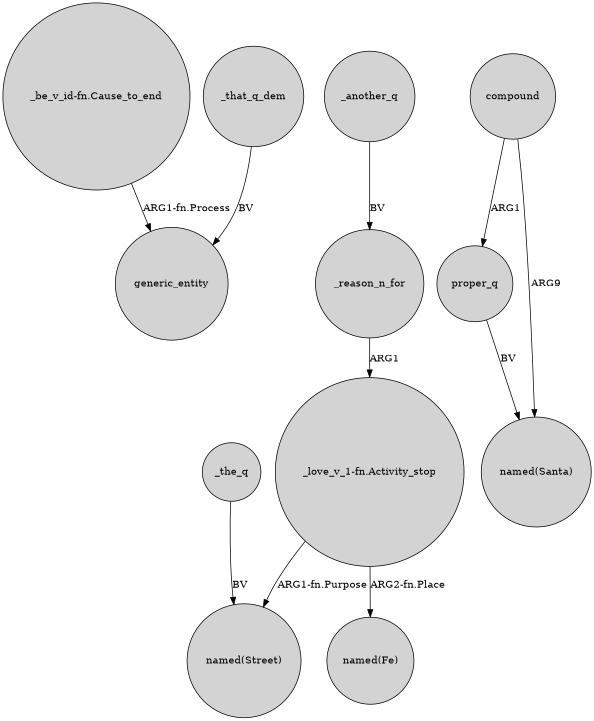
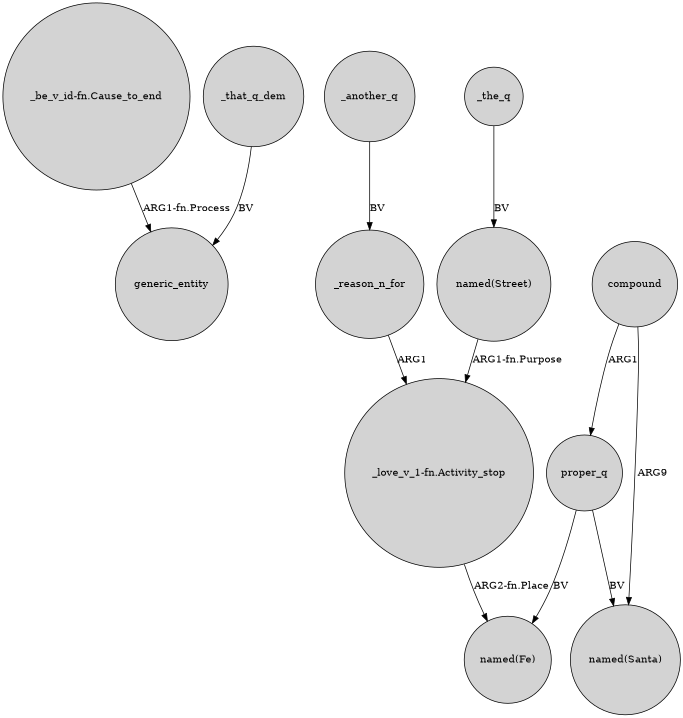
none -> (560, 565)
(284, 570) -> (473, 357)
